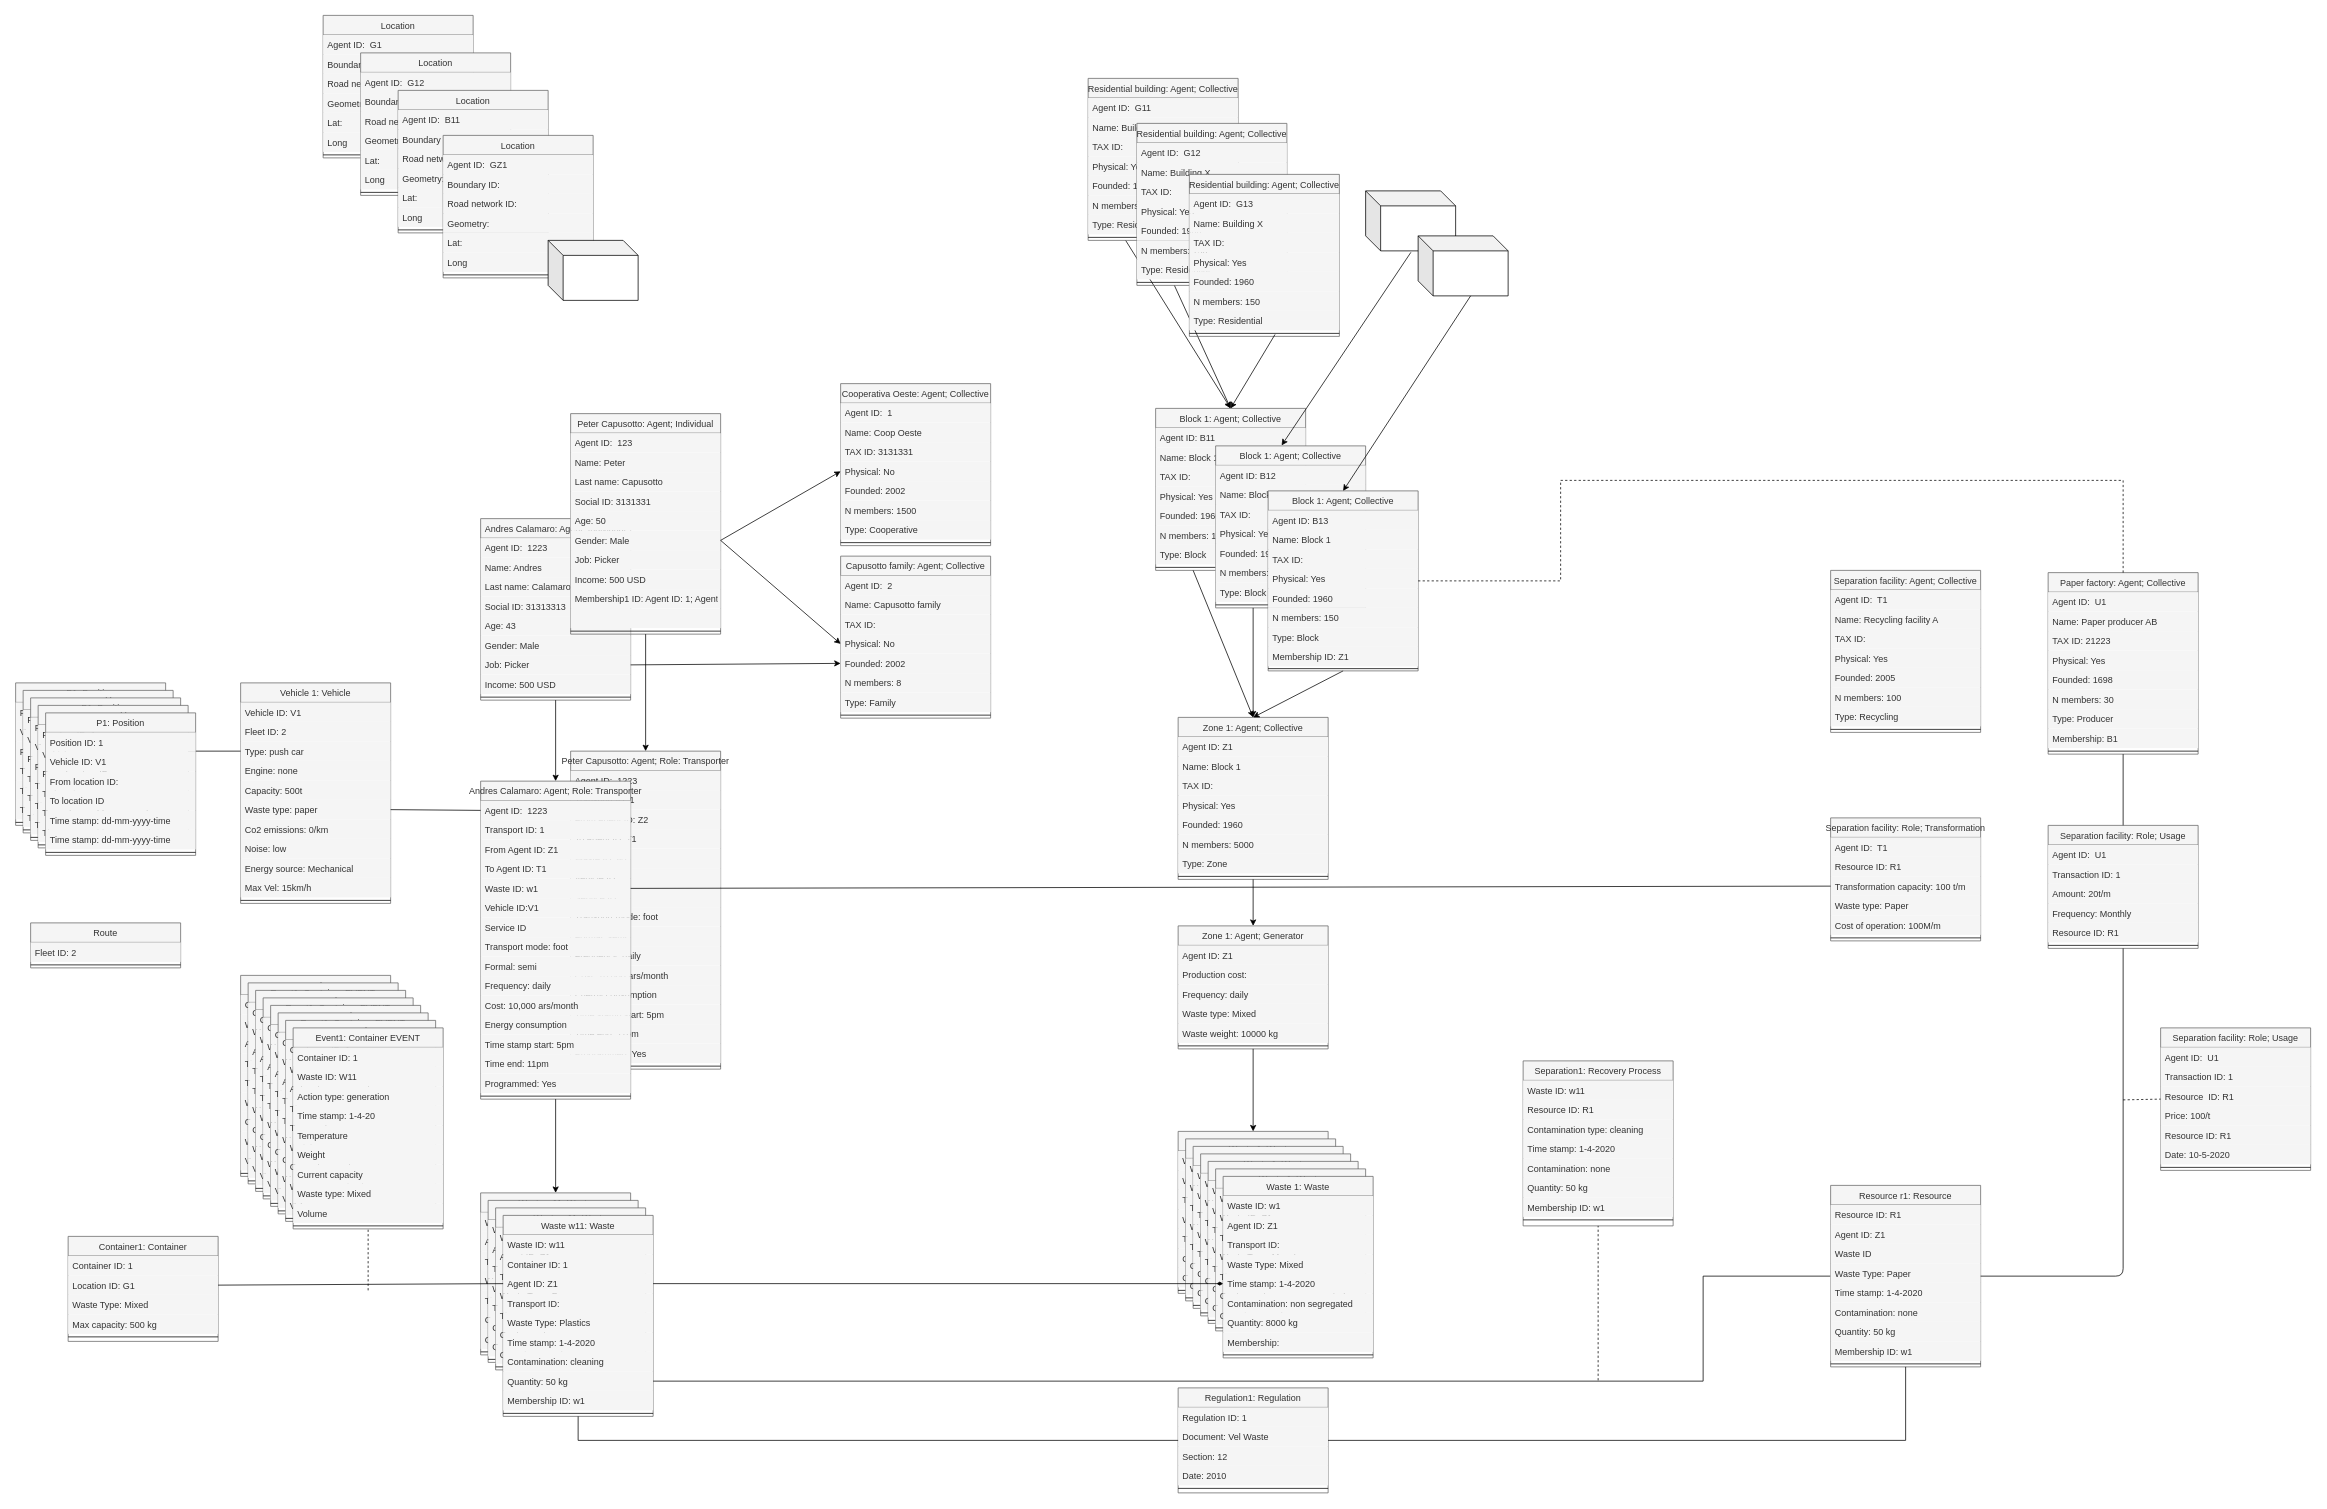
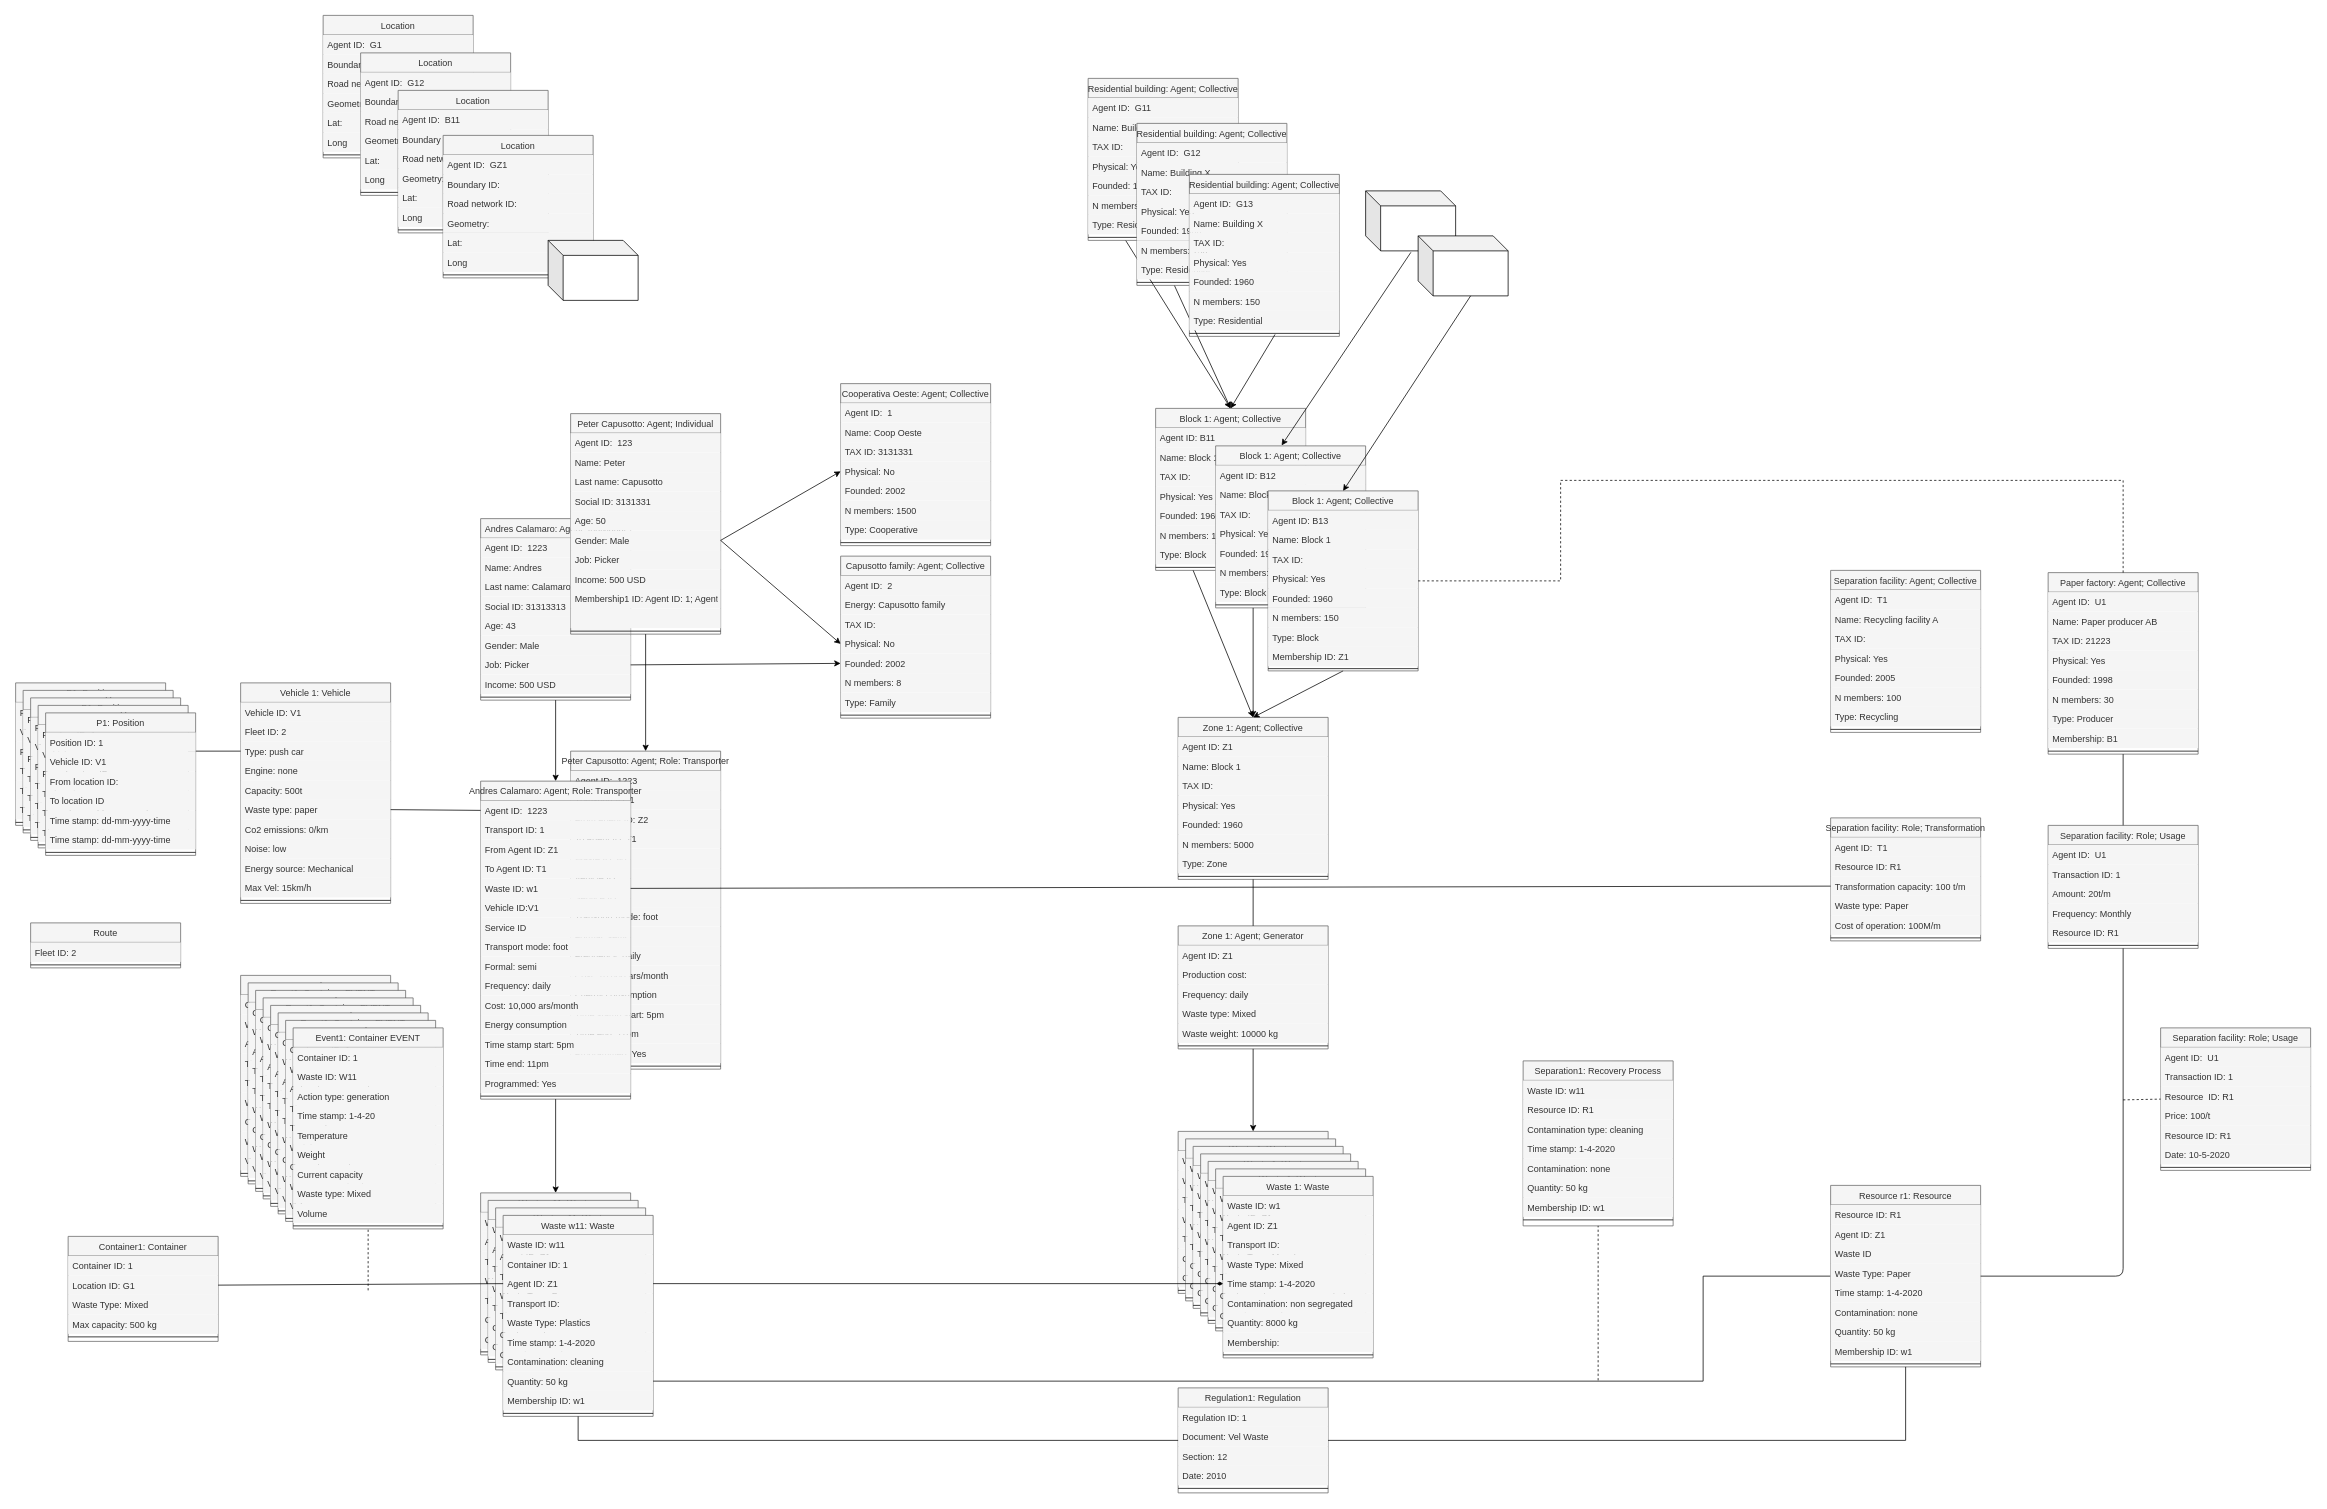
(894, 605) -> (899, 605)
(2082, 680) -> (2082, 680)
(1253, 919) -> (1253, 921)
